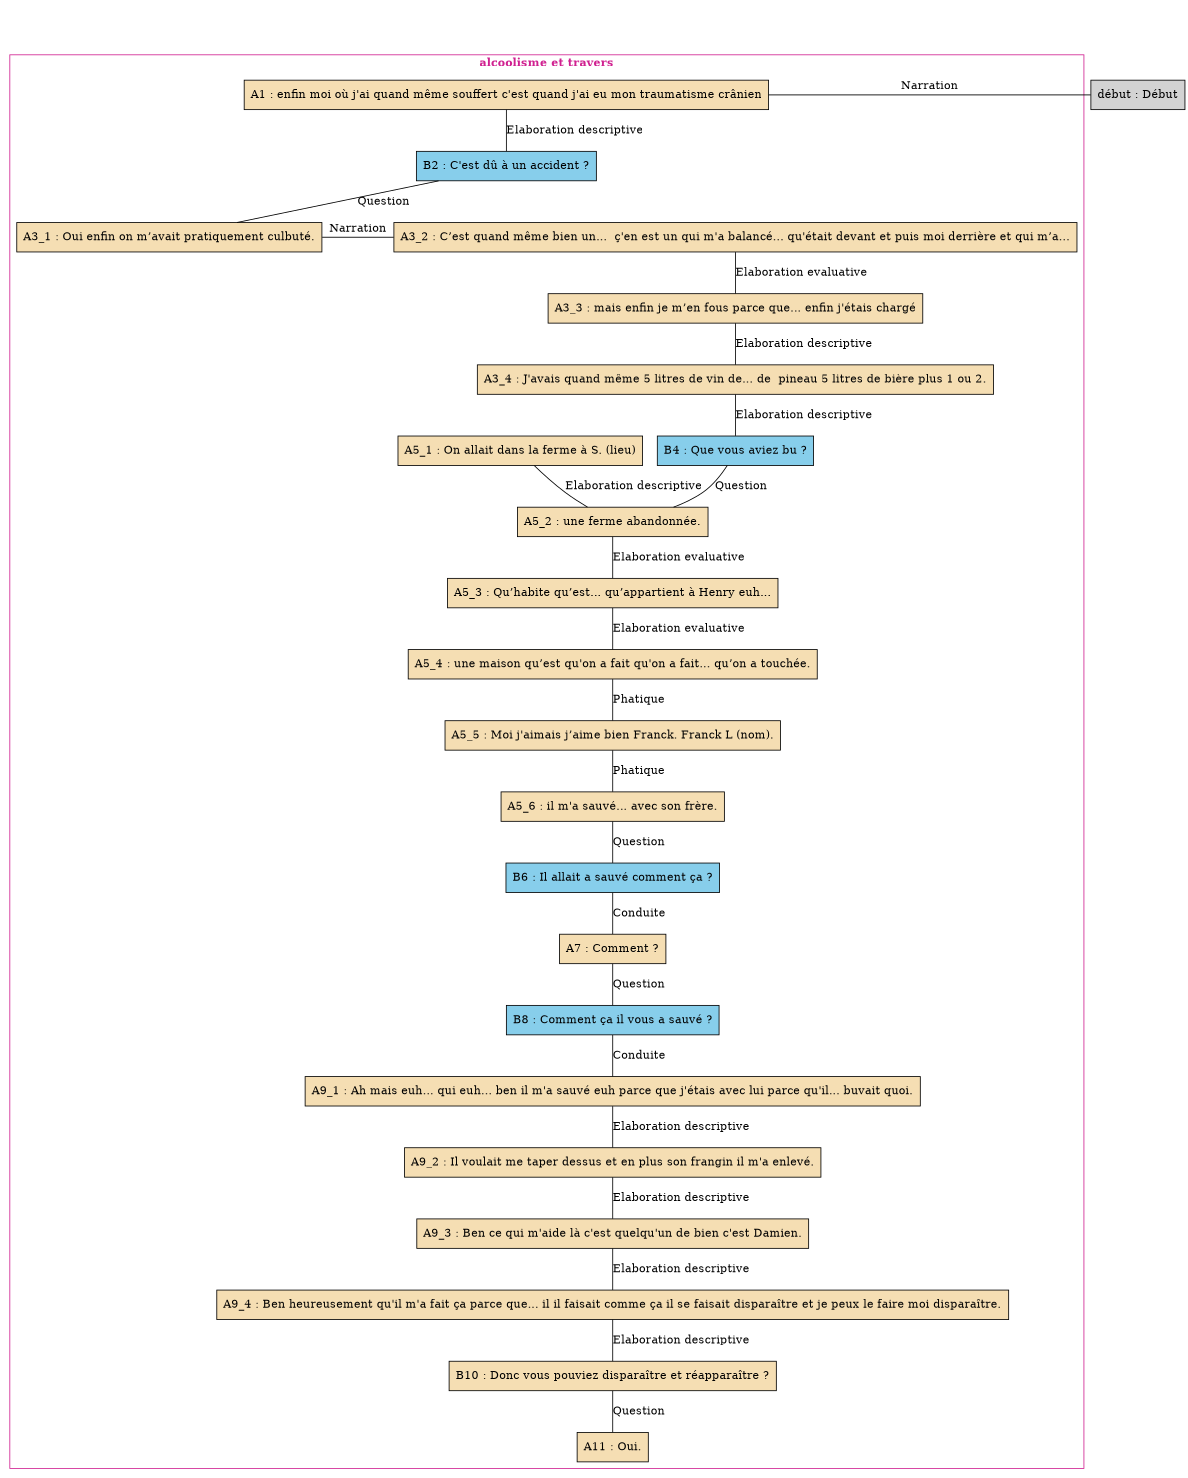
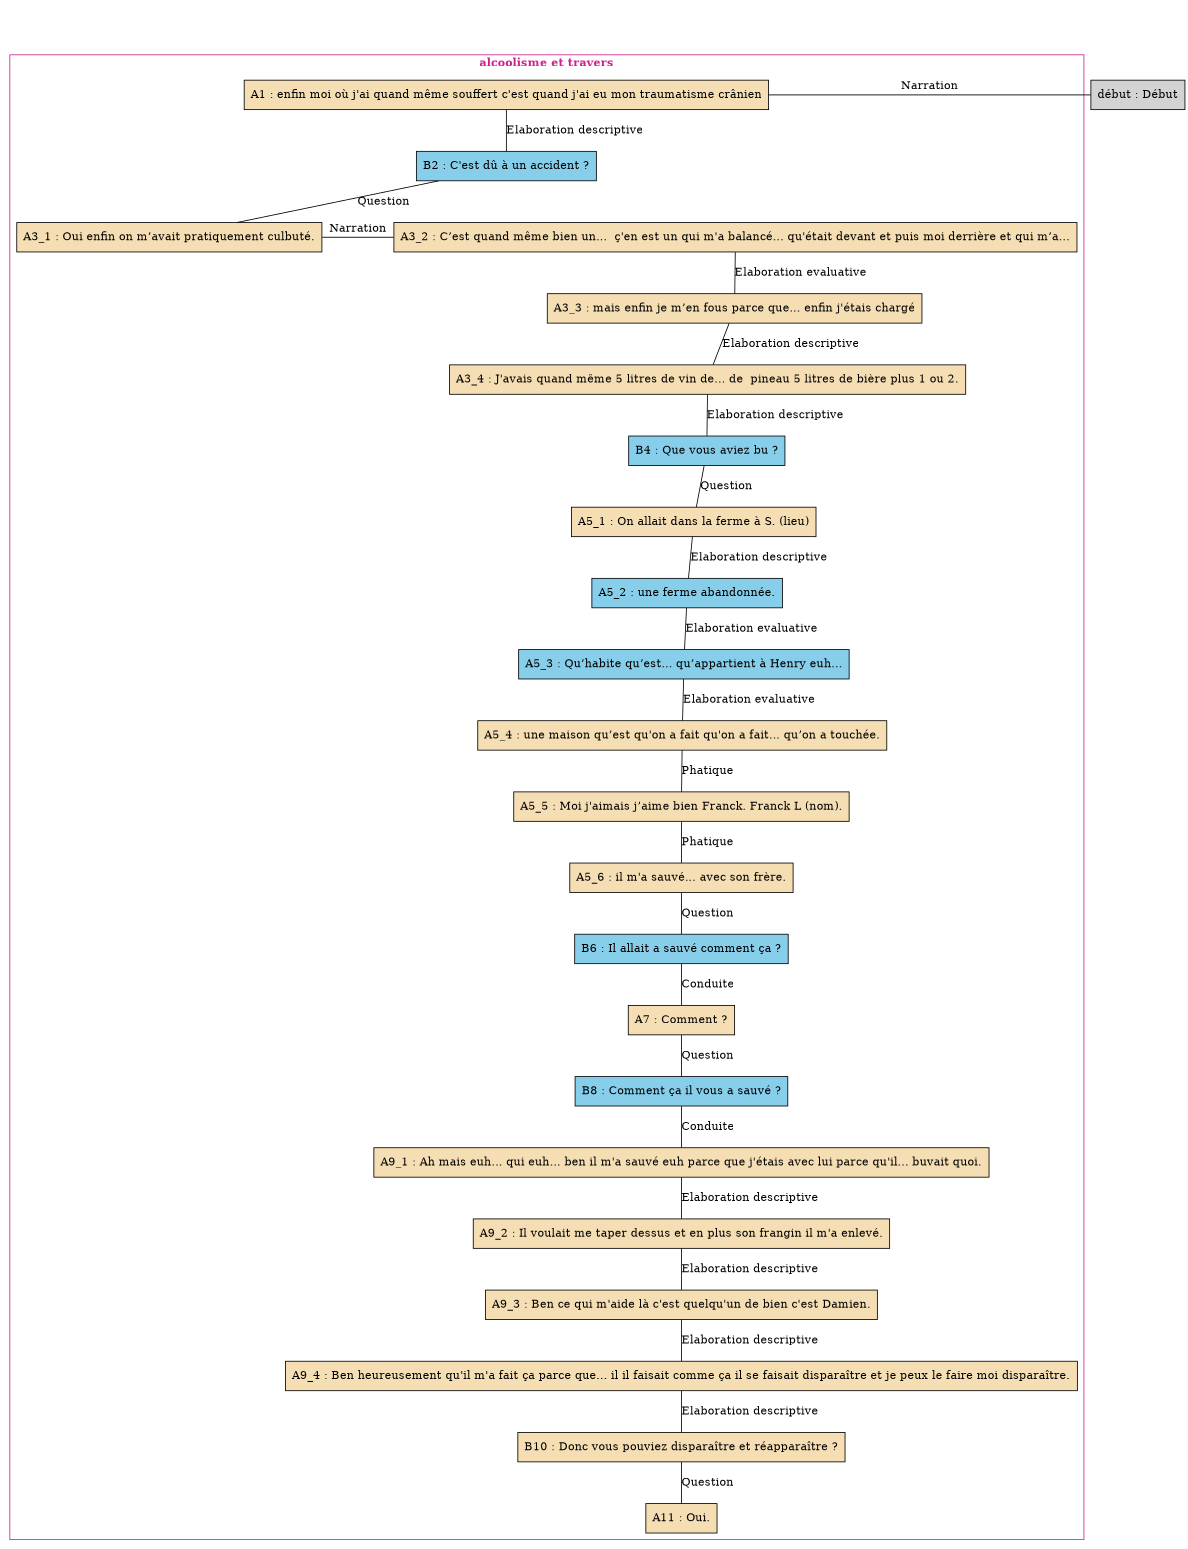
(704, 491) -> (700, 486)
(613, 522) -> (687, 593)
(613, 593) -> (684, 664)
